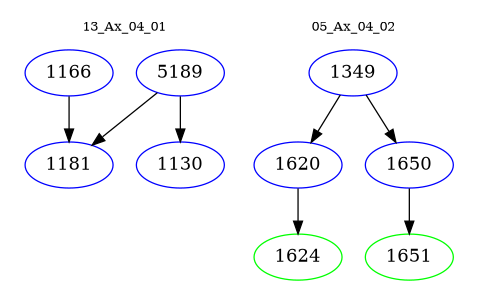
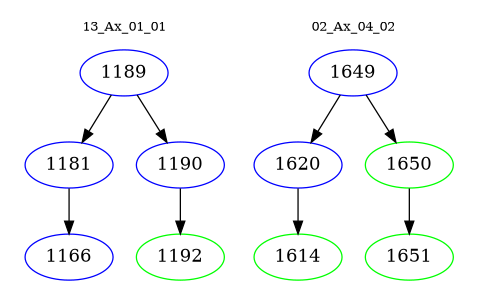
(125, 28) -> (125, 28)
(354, 28) -> (354, 28)
(180, 73) -> (124, 73)
(353, 73) -> (353, 73)
(69, 113) -> (69, 205)
(180, 165) -> (180, 165)
(409, 165) -> (409, 165)
none -> (180, 257)
(298, 257) -> (298, 257)
